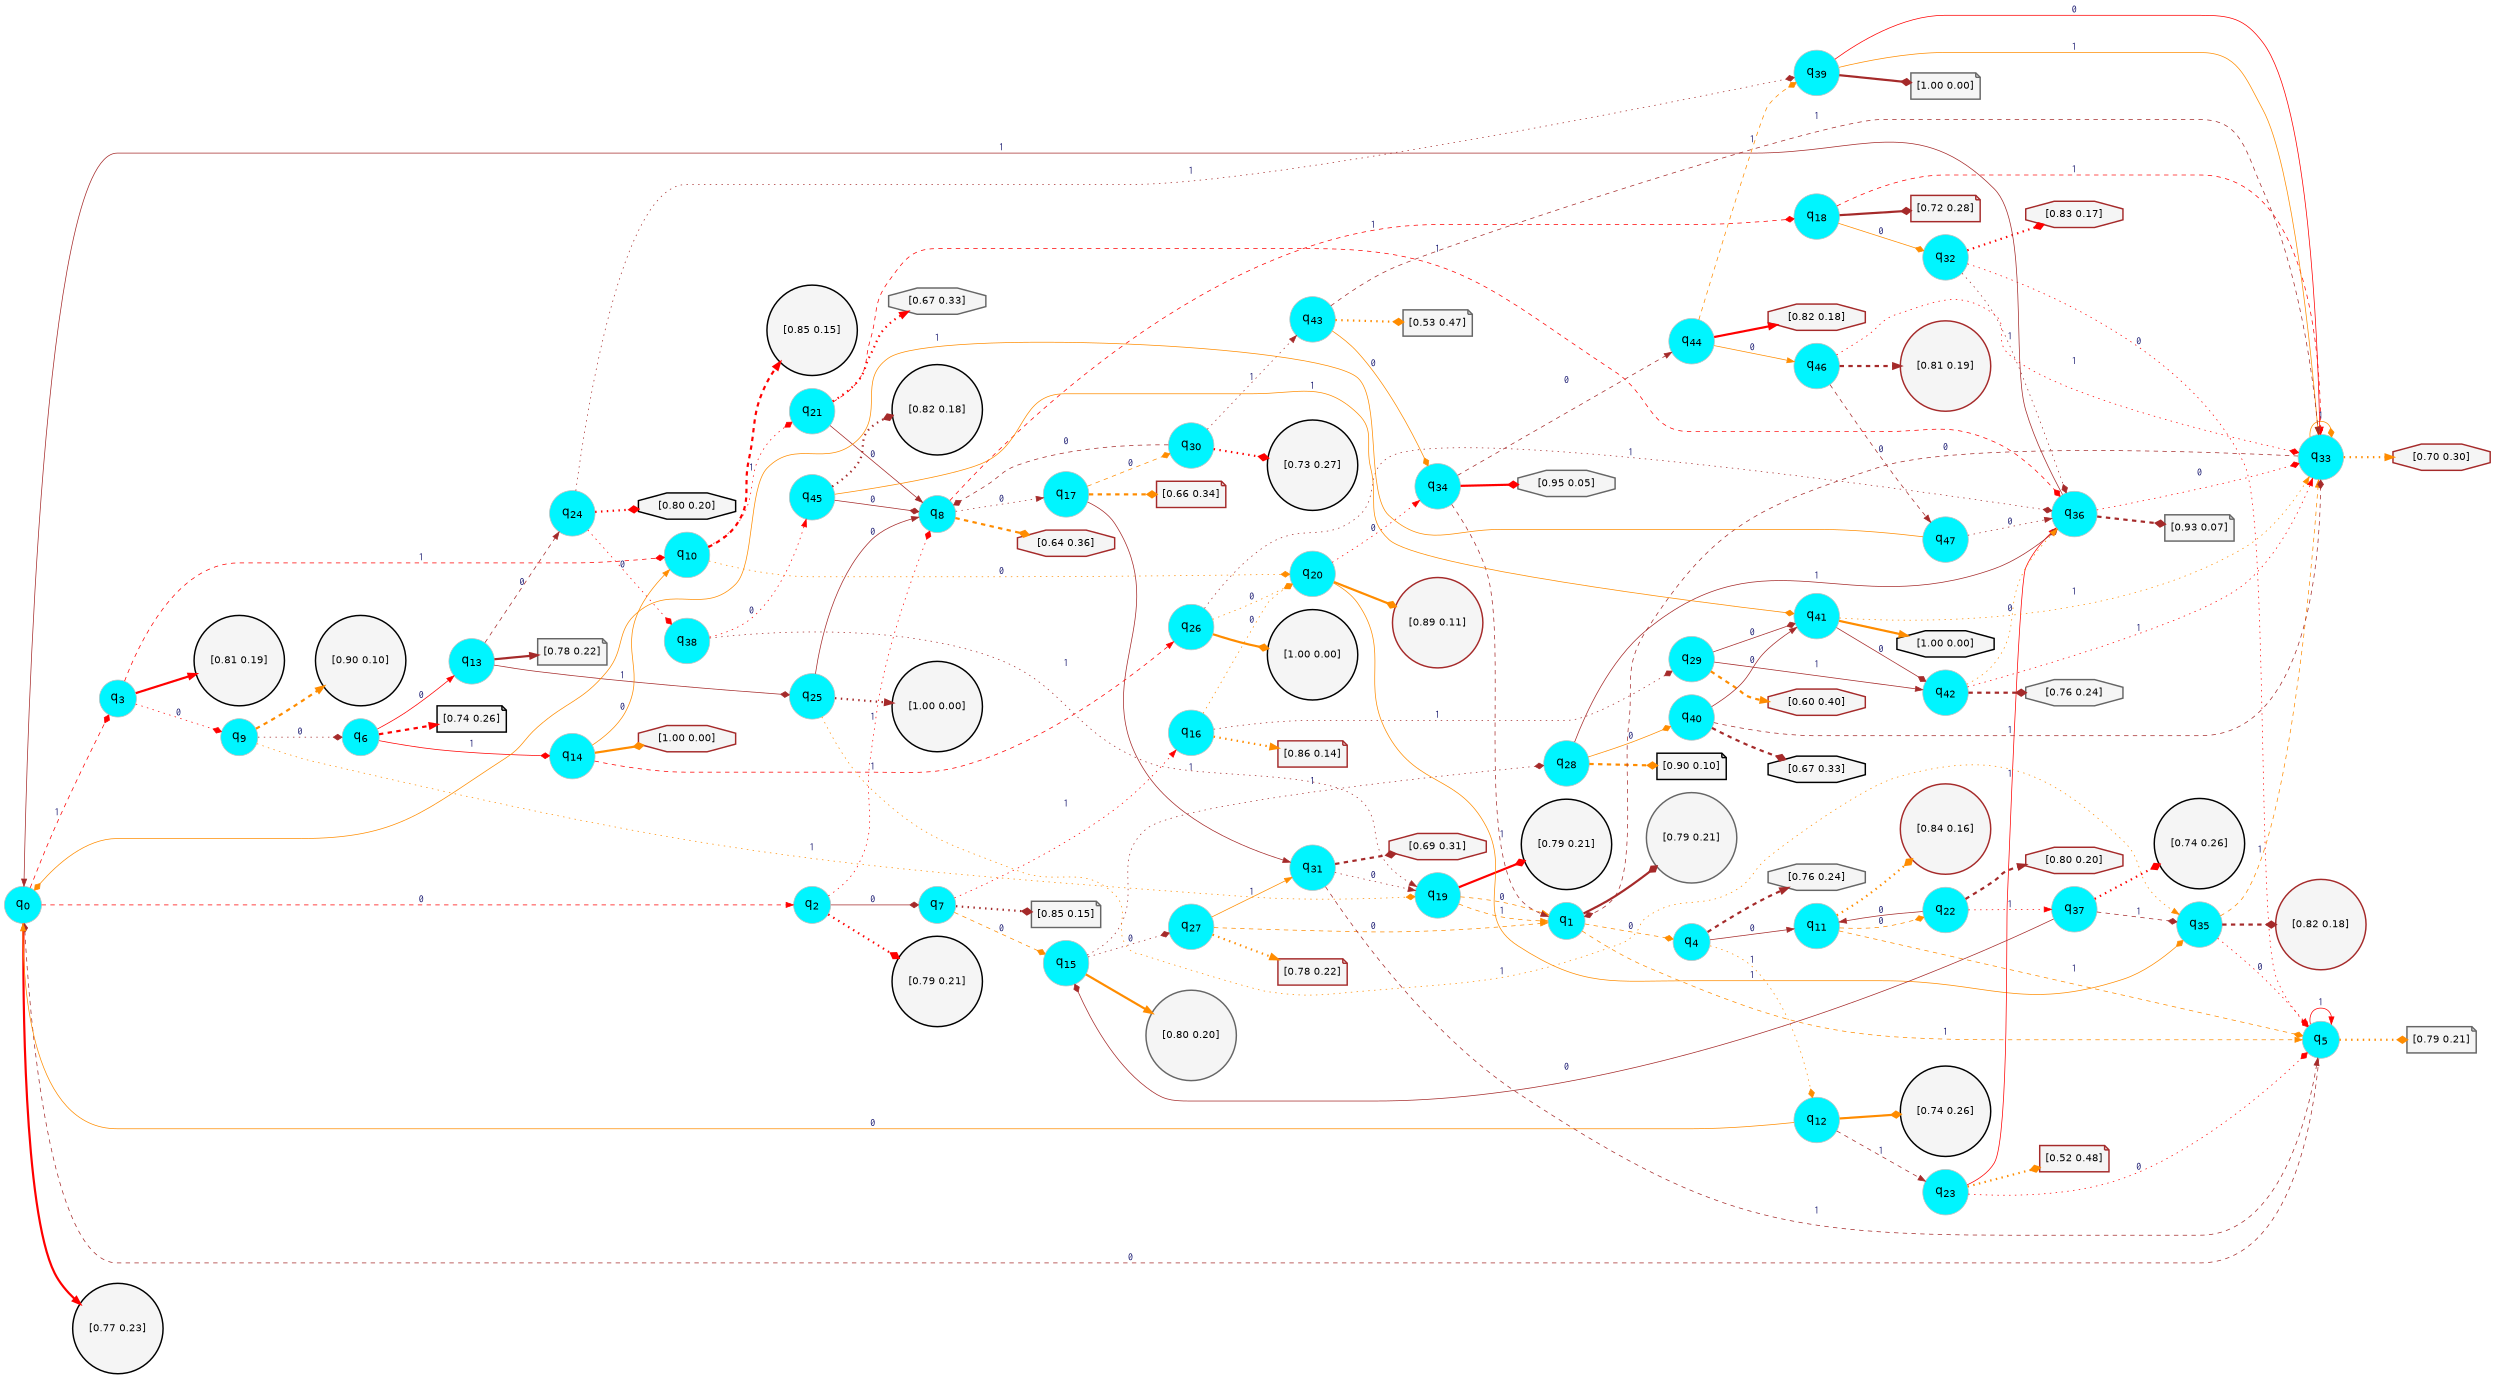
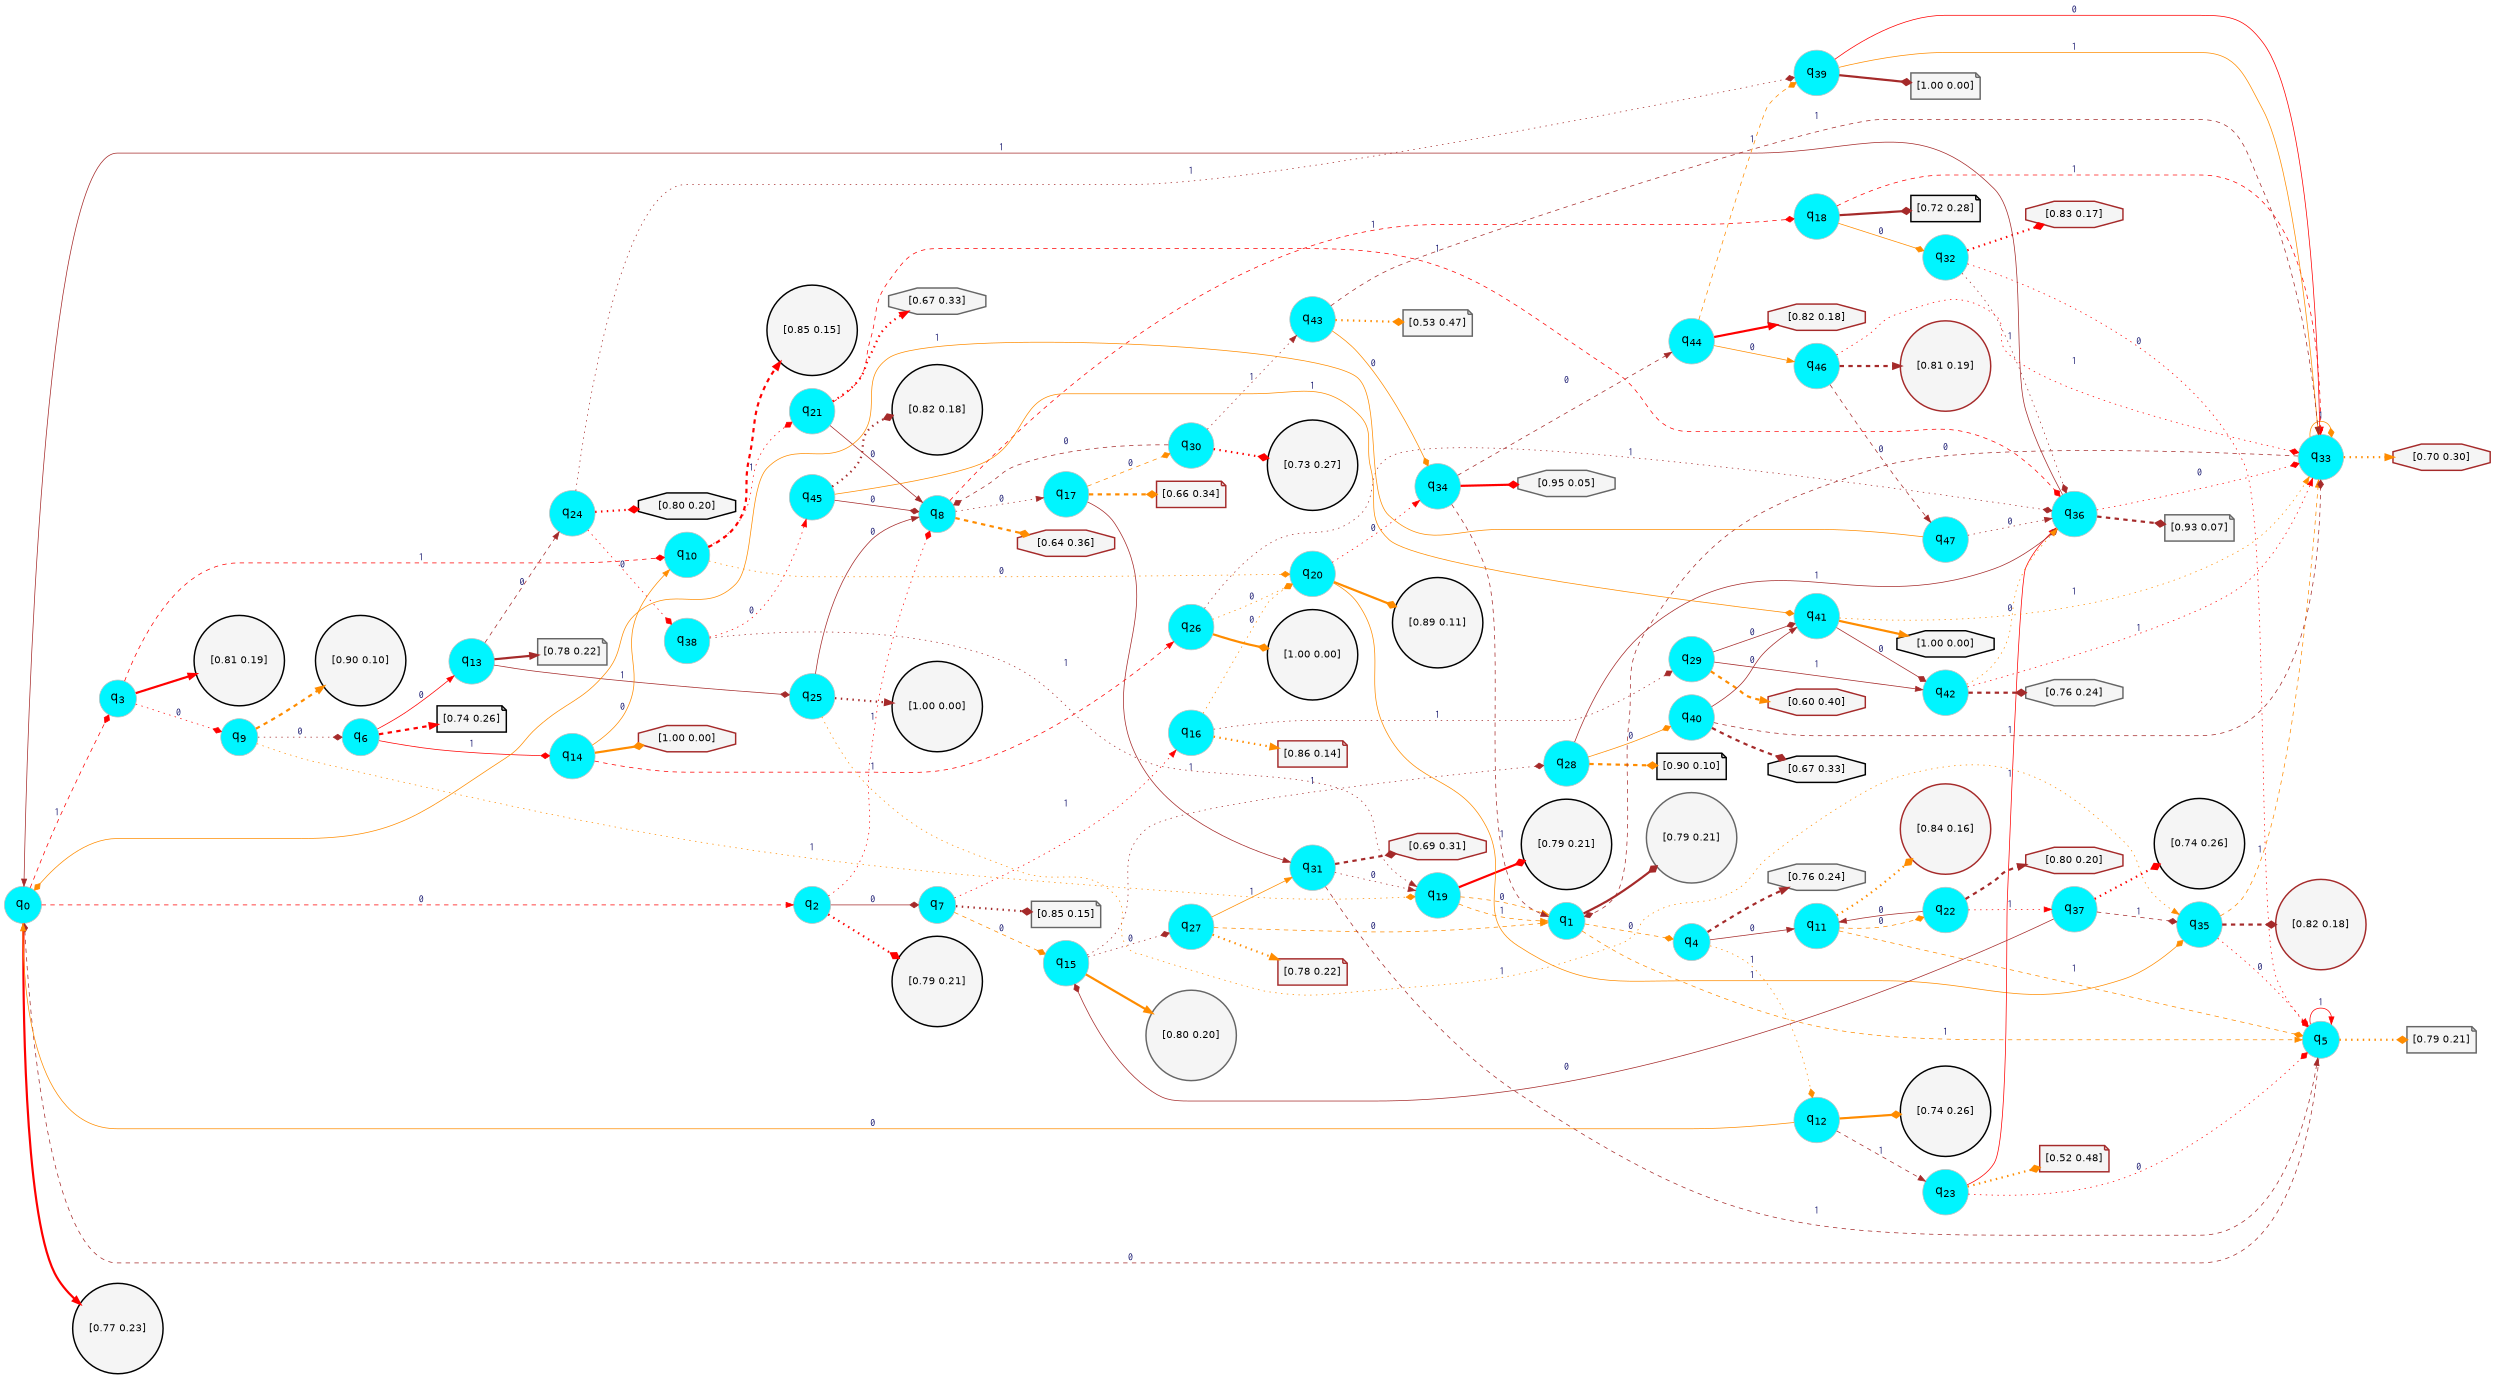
(1945, 209) -> (1945, 209)
(1438, 623) -> (1438, 623)
